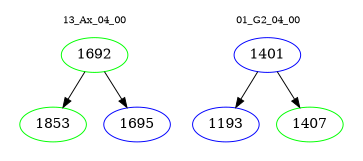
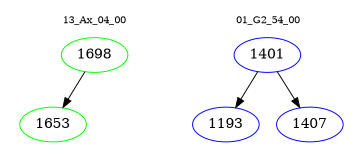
(268, 21) -> (268, 21)
(95, 55) -> (95, 55)
(53, 125) -> (53, 125)
(137, 125) -> none
(310, 125) -> (310, 125)
